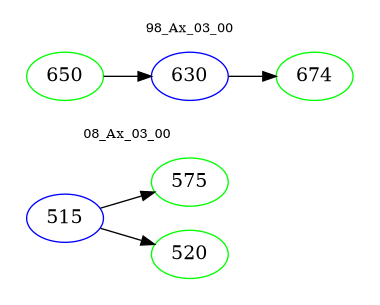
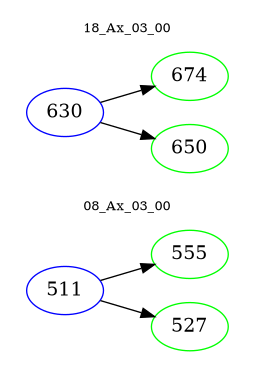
(190, 29) -> (127, 29)
(121, 76) -> (121, 129)
(190, 182) -> (190, 254)
(65, 218) -> (65, 291)
(190, 254) -> (190, 327)
